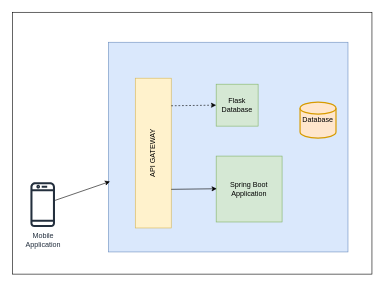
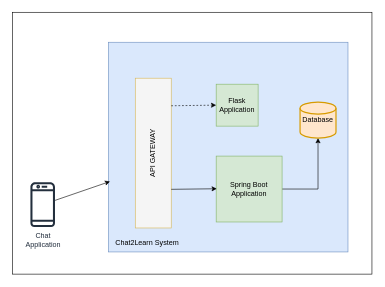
(237, 105) -> (237, 105)
none -> (318, 143)
(153, 153) -> (153, 153)
(43, 241) -> (43, 241)
none -> (147, 243)
